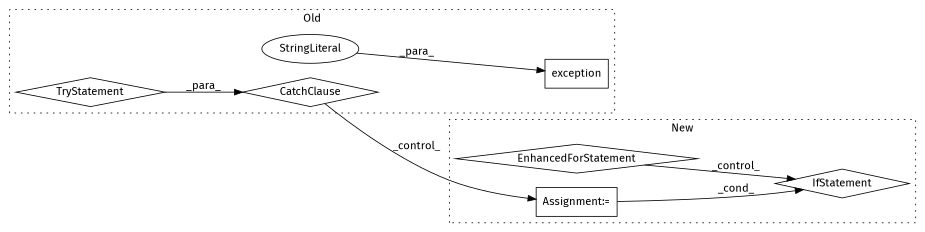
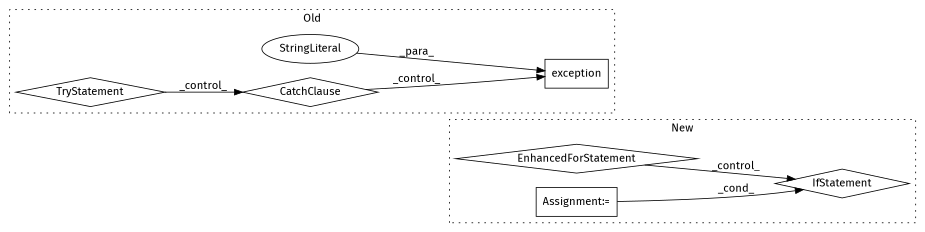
(204, 86) -> (204, 86)
(420, 167) -> (451, 84)
